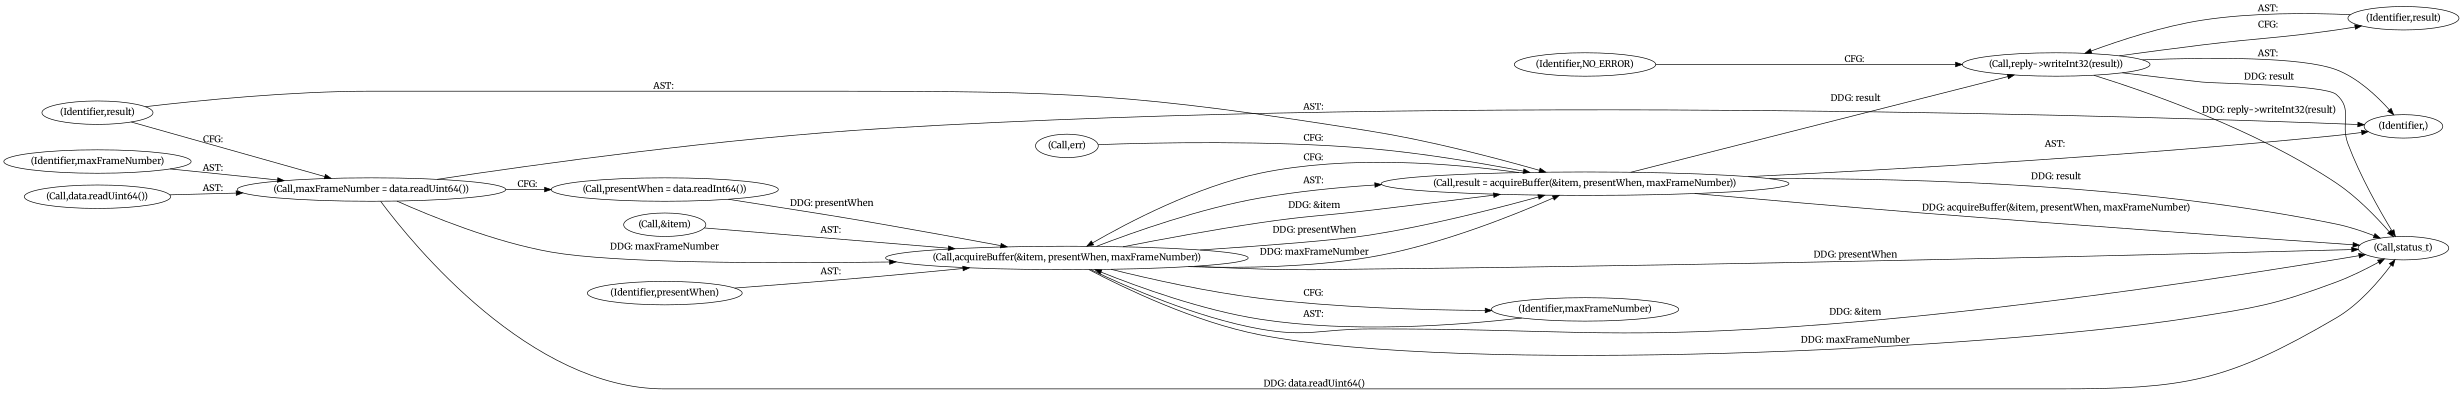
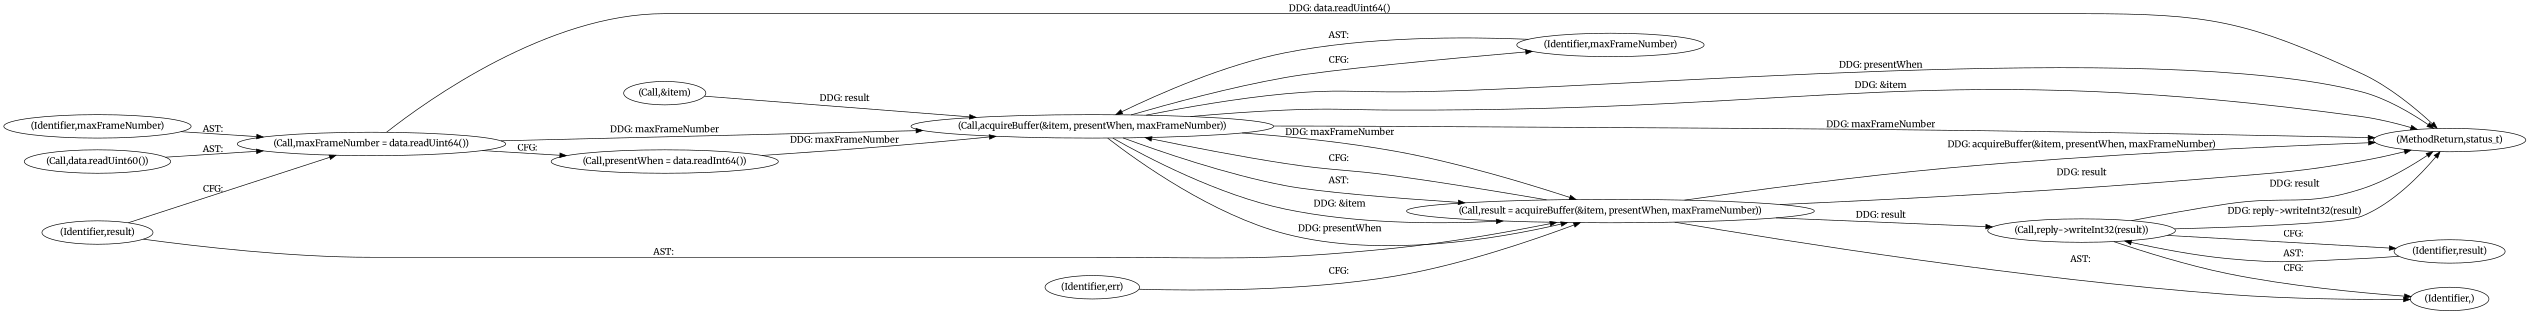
(2269, 54) -> (2295, 269)
(1585, 64) -> none
(1396, 111) -> none
(1067, 146) -> (1092, 287)
(97, 197) -> (97, 162)
(832, 204) -> (845, 140)
(832, 230) -> (845, 99)
(2403, 248) -> (2450, 140)
(665, 293) -> none
